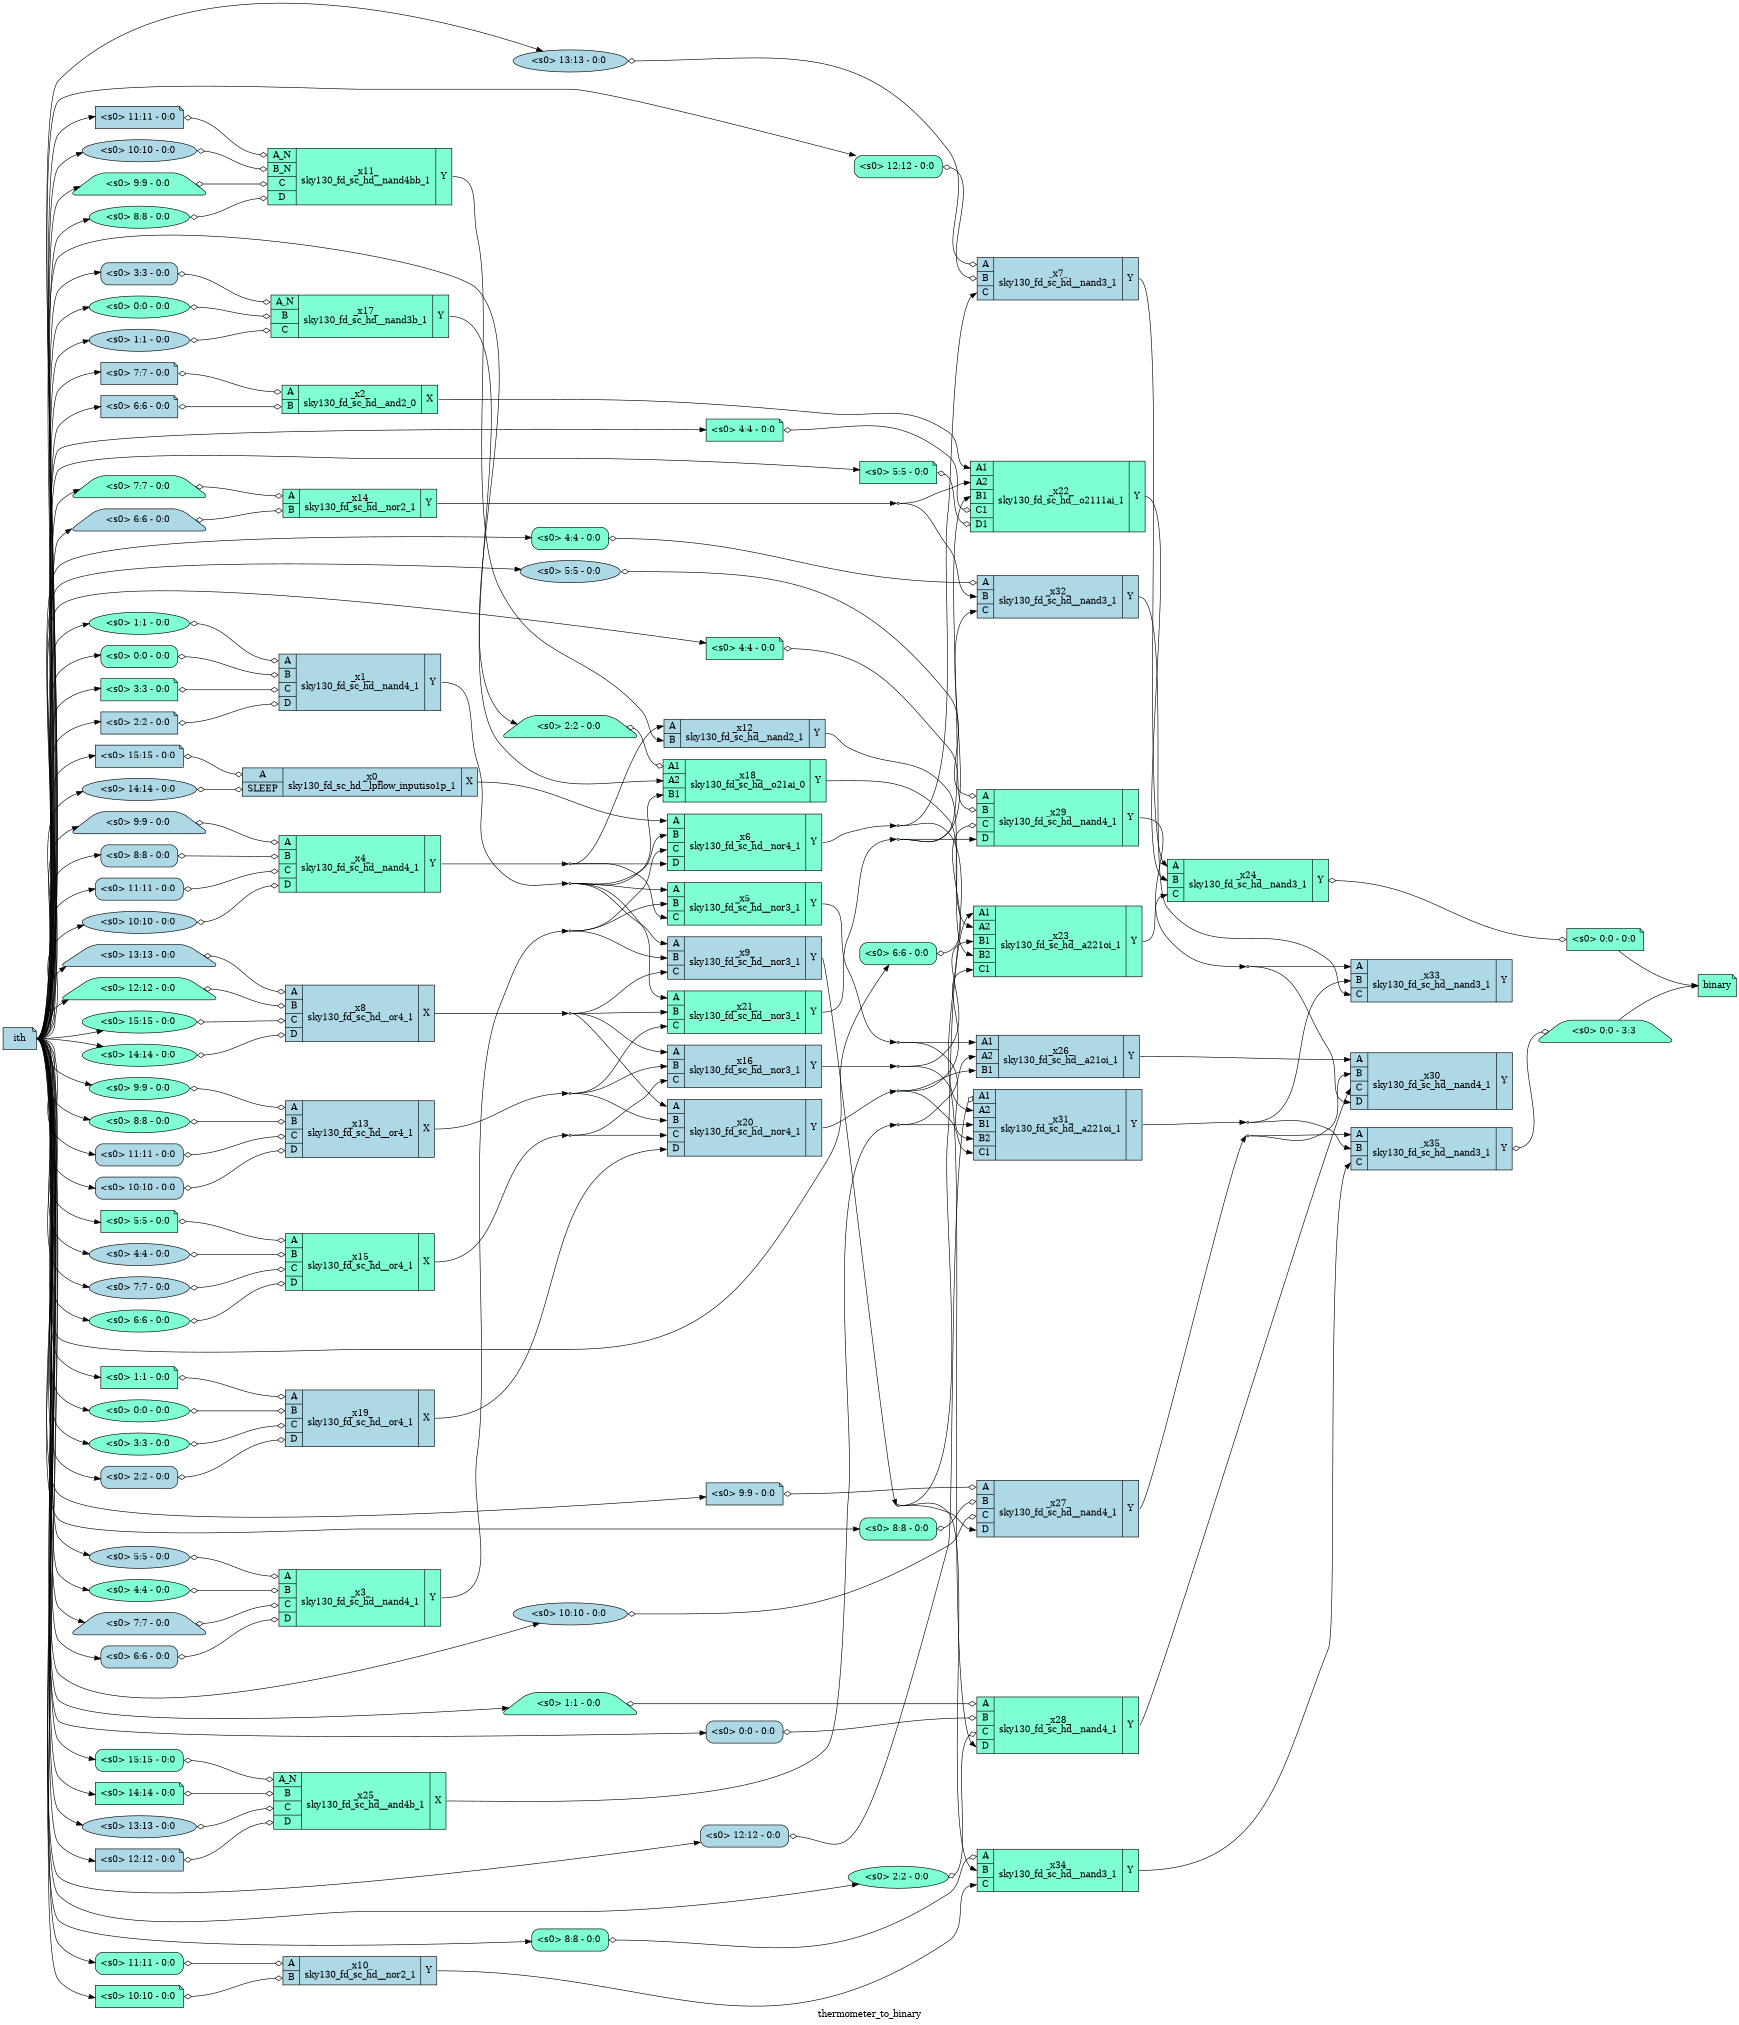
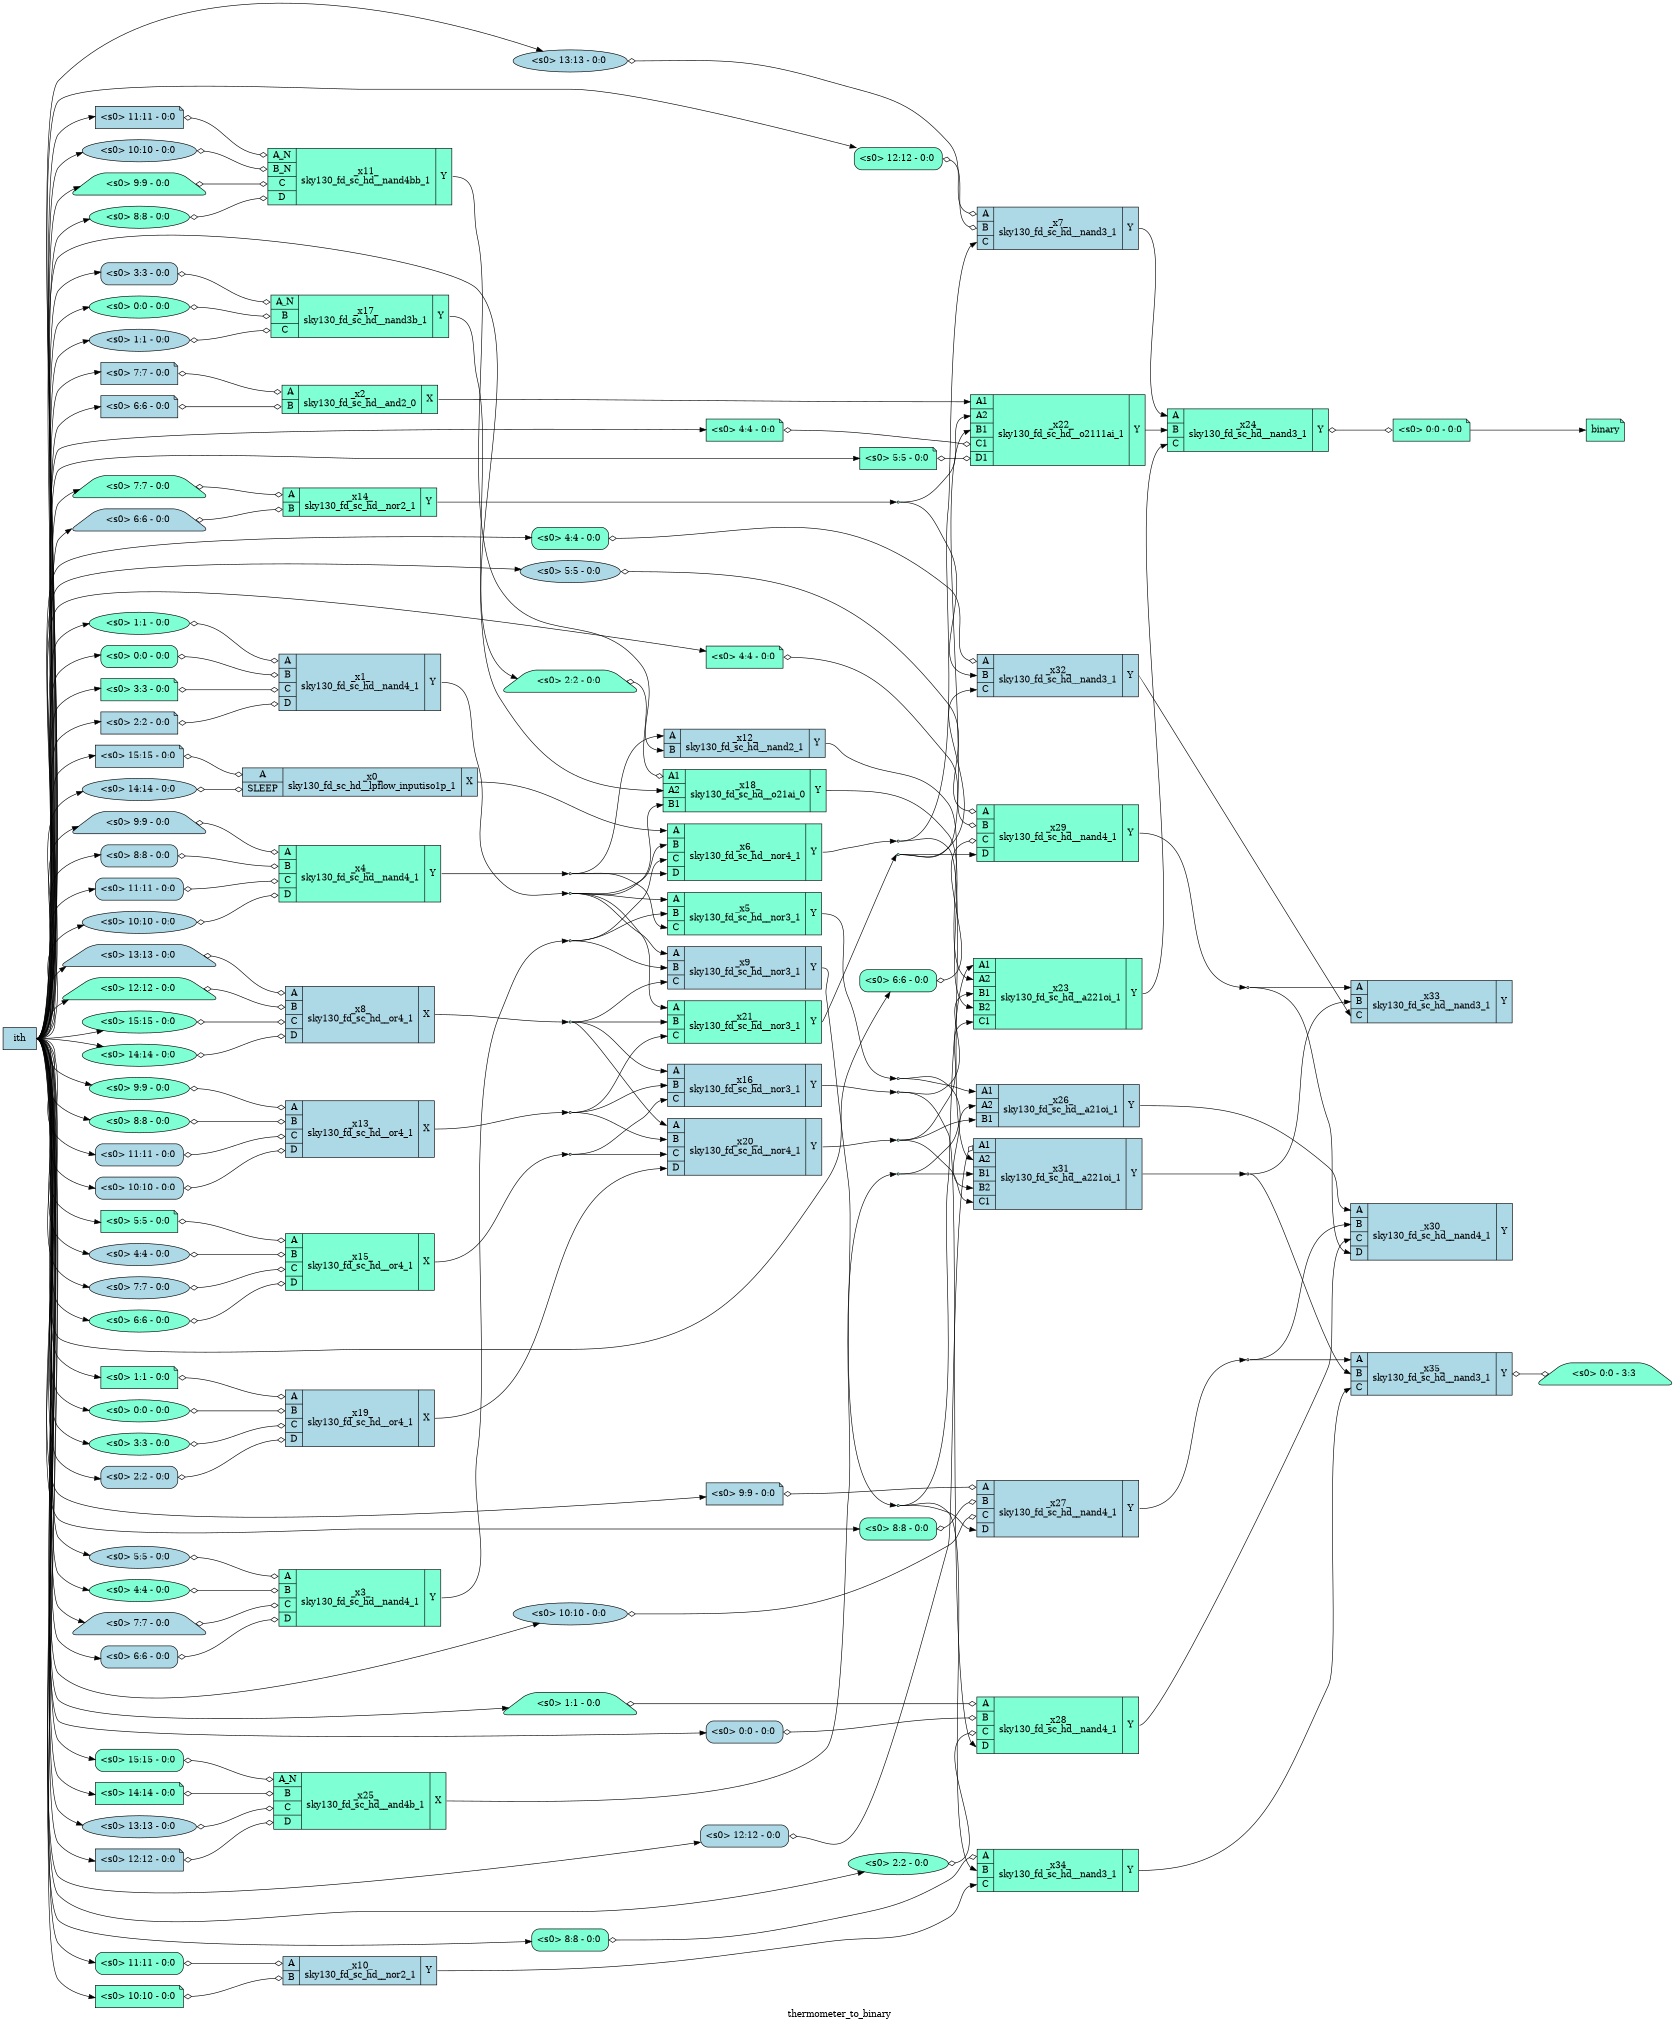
(1653, 998) -> none
(20, 1039) -> (20, 1039)
